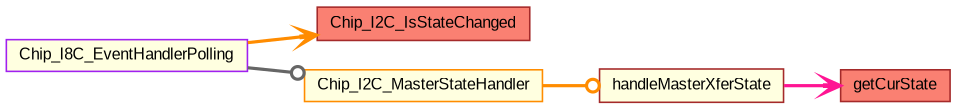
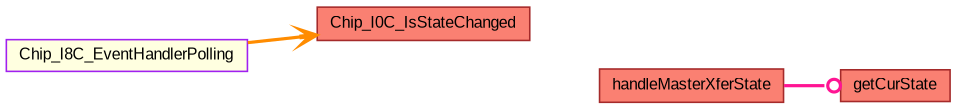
(423, 24) -> (423, 24)
(423, 86) -> none
(692, 86) -> (692, 86)
(804, 86) -> (804, 86)
